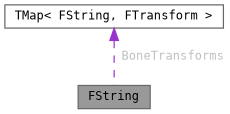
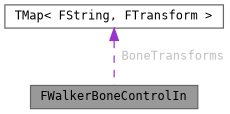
(114, 97) -> (114, 97)
